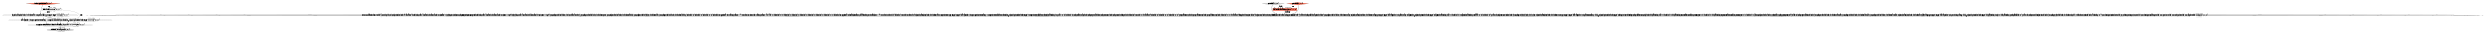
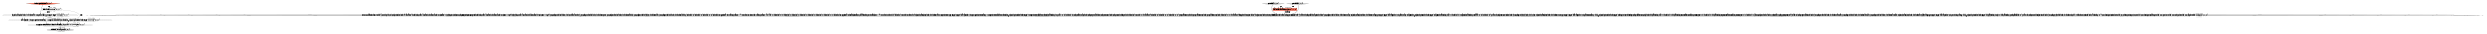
(1298, 4) -> (1298, 4)
(1281, 7) -> (1281, 7)
